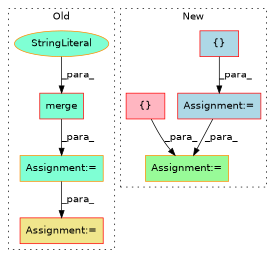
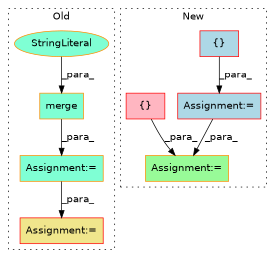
(62, 106) -> (62, 106)
